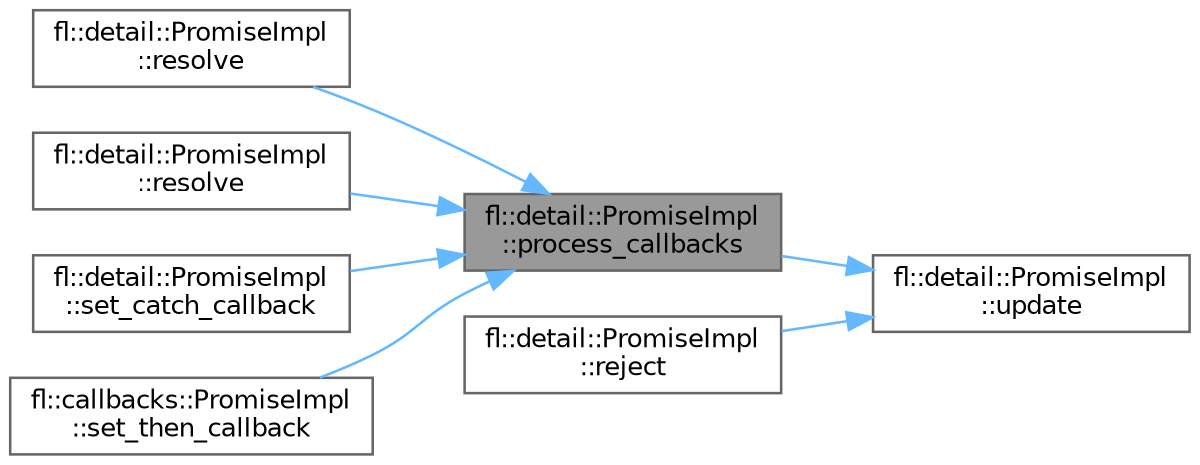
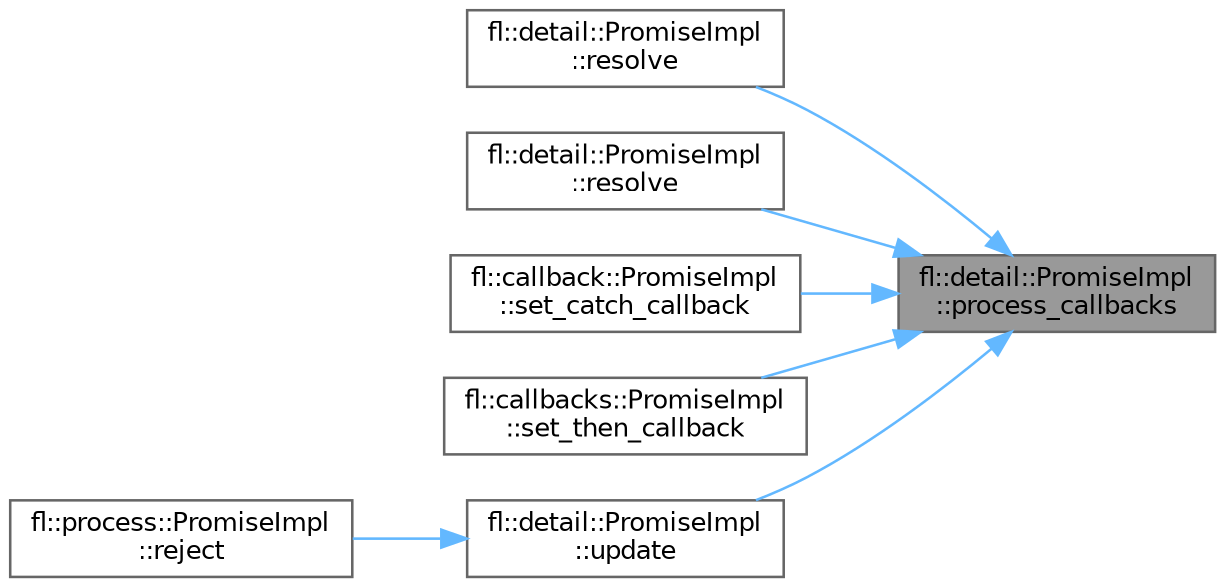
(814, 261) -> (879, 433)
(191, 294) -> (625, 294)
(623, 355) -> (181, 539)
